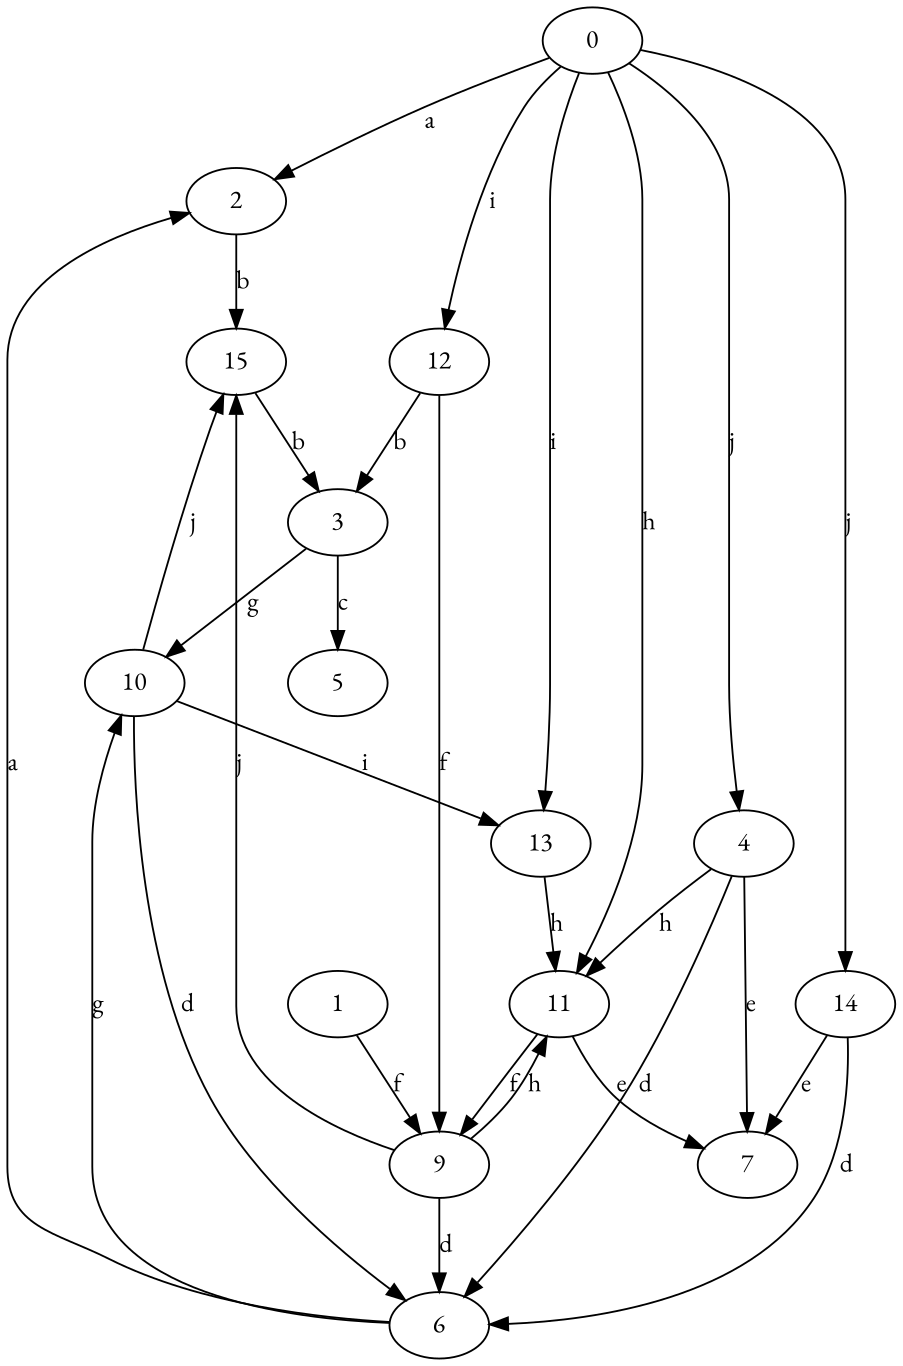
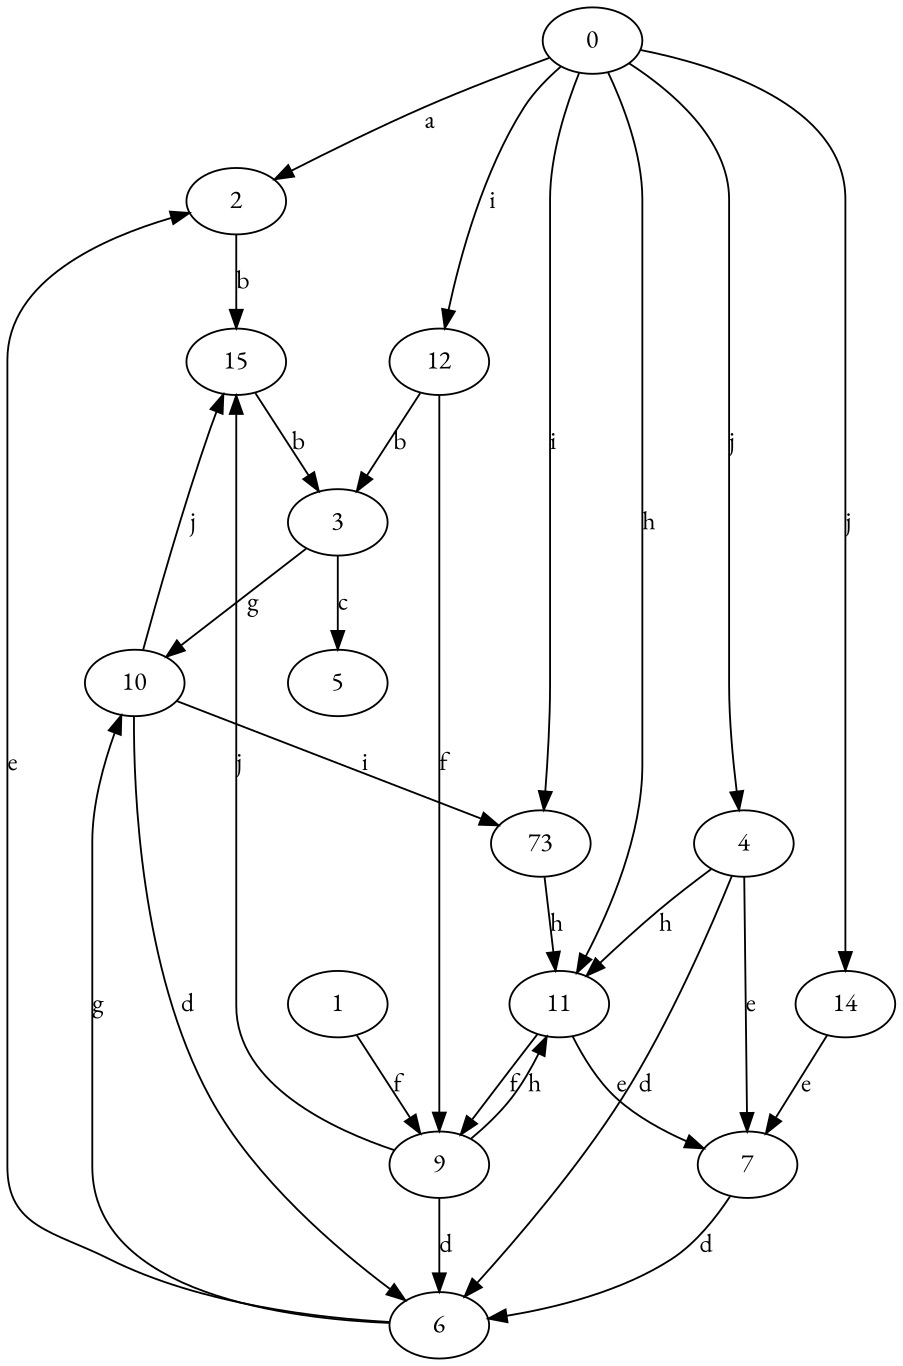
(13, 763) -> (13, 763)
(541, 844) -> (541, 844)
(751, 1259) -> (632, 1280)
